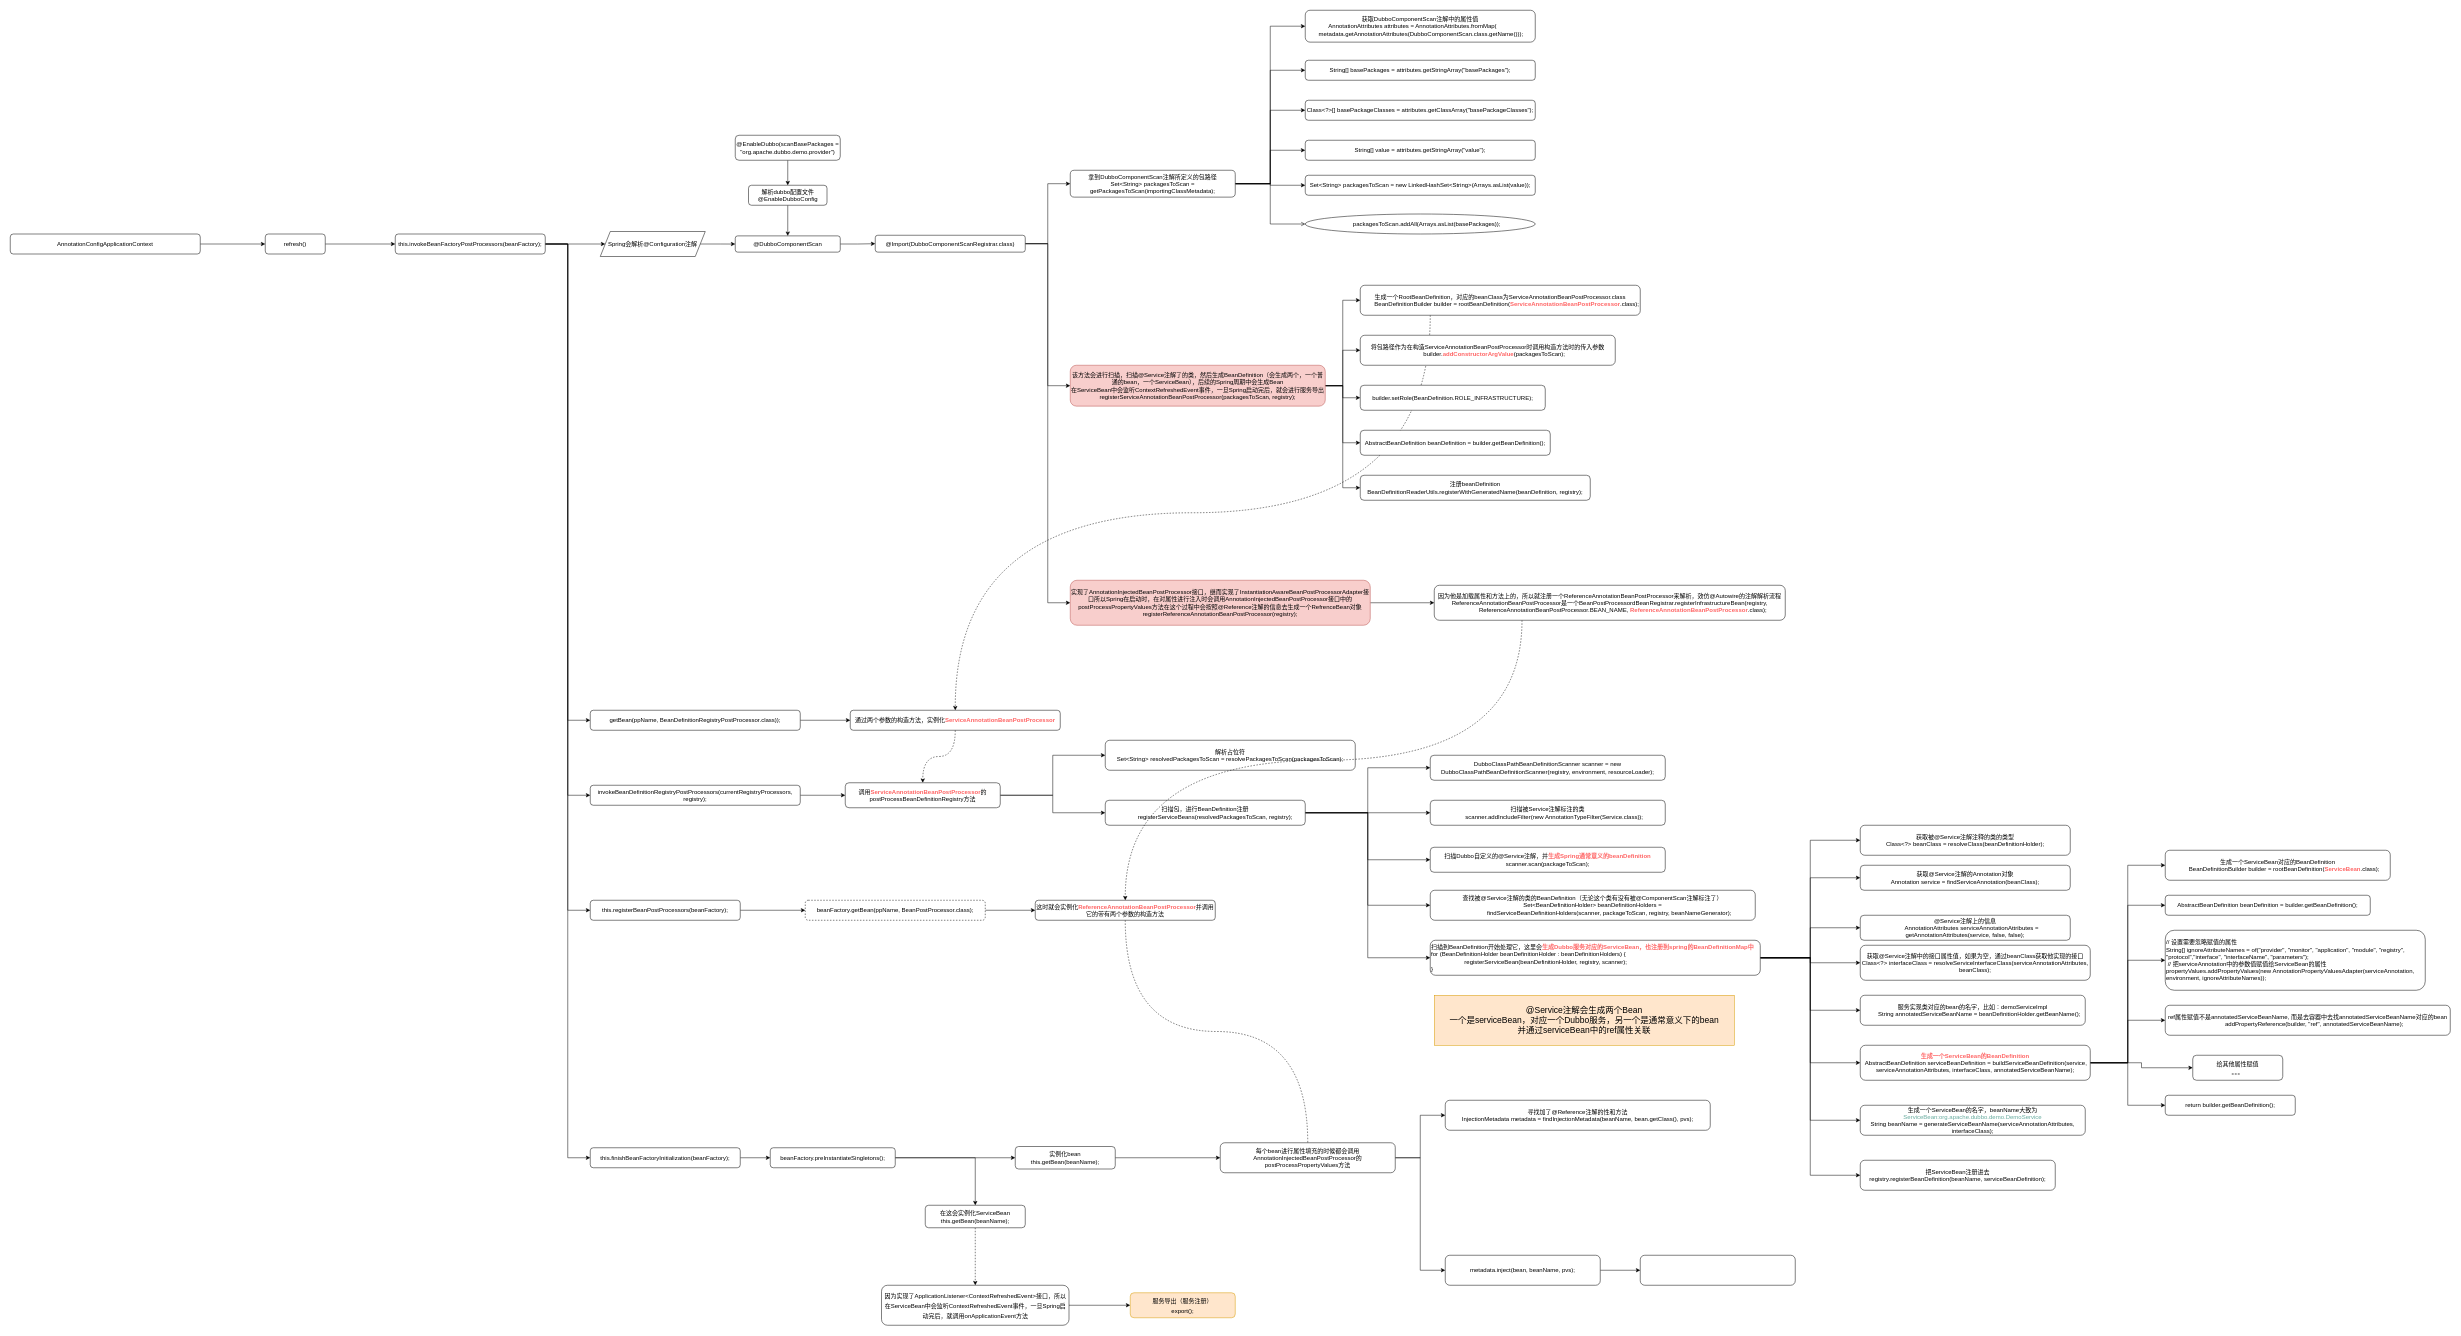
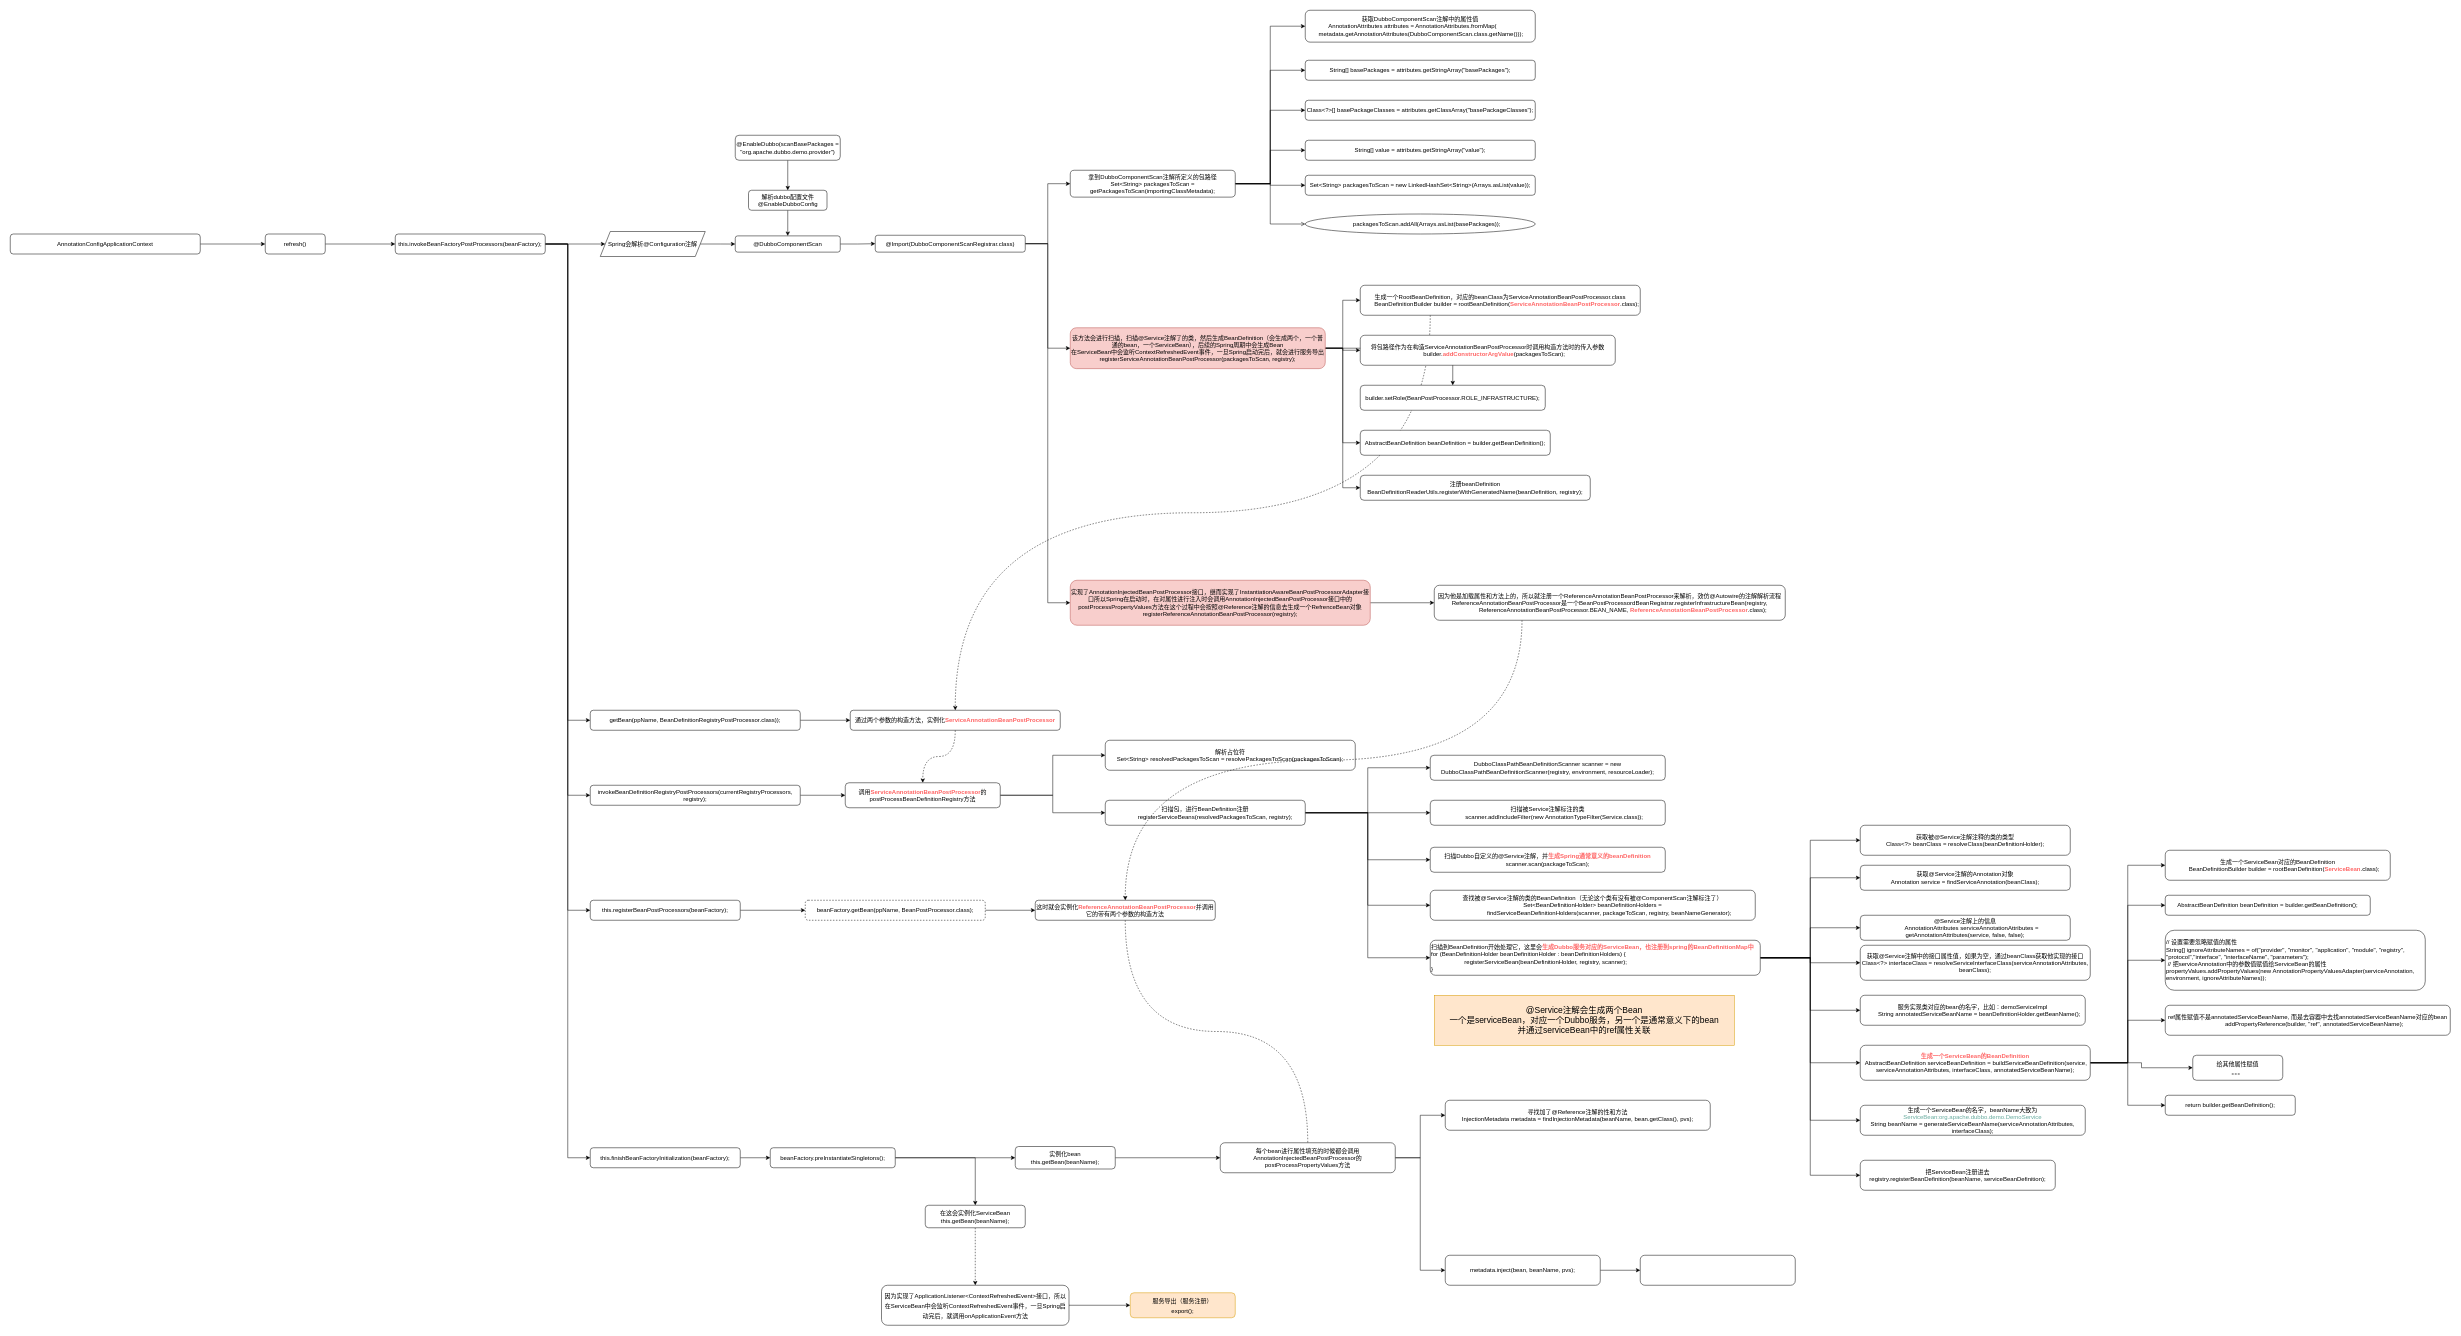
(788, 195) -> (788, 200)
(1198, 386) -> (1198, 348)
(1453, 398) -> (1453, 398)
